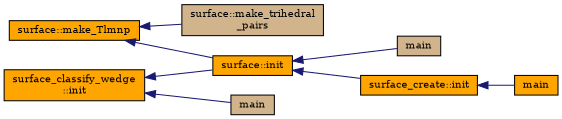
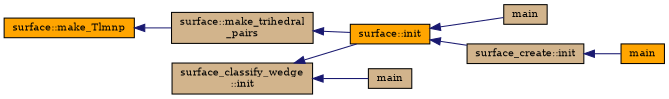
(174, 50) -> (337, 32)
(74, 85) -> (242, 79)
(419, 85) -> (525, 54)
